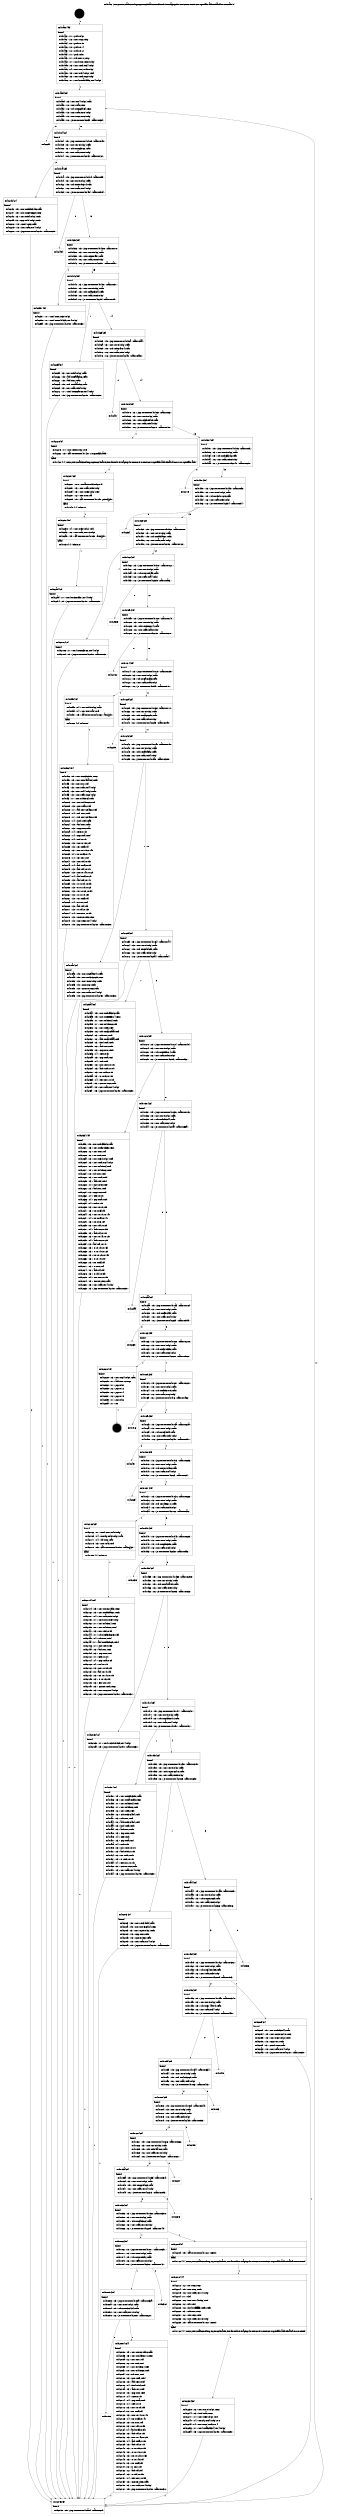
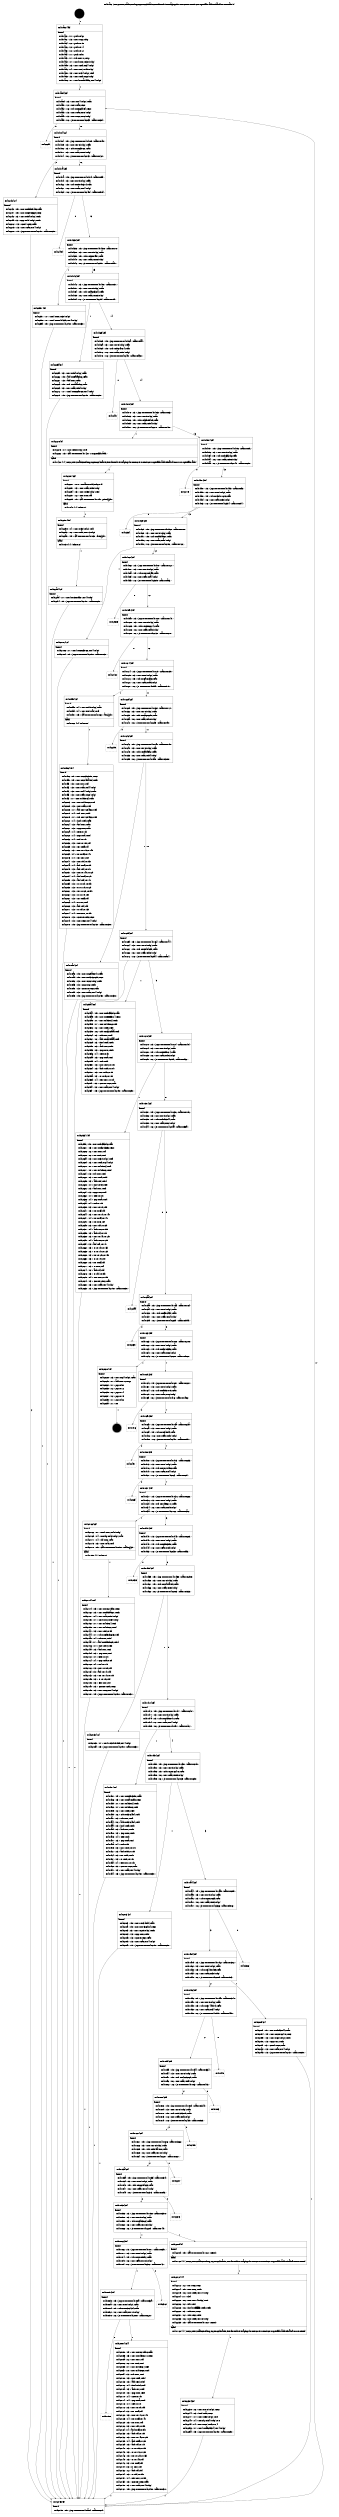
none -> (79, 162)
